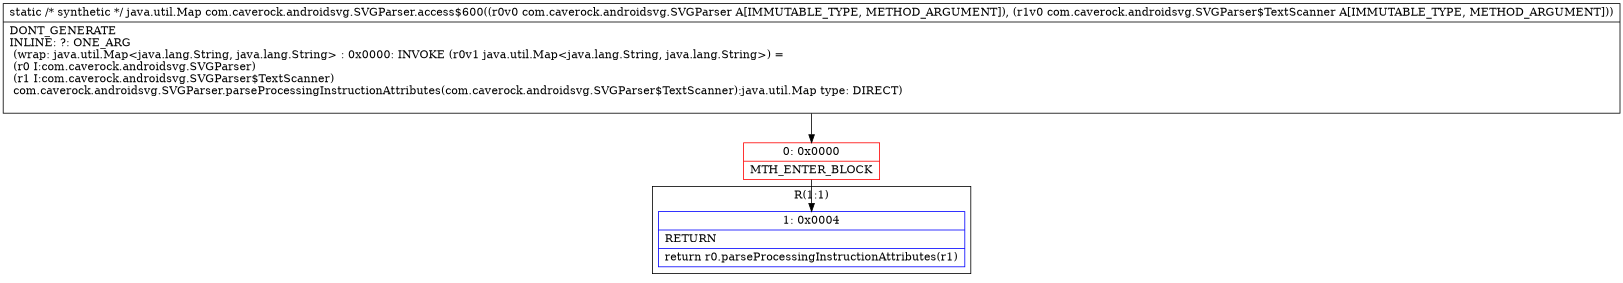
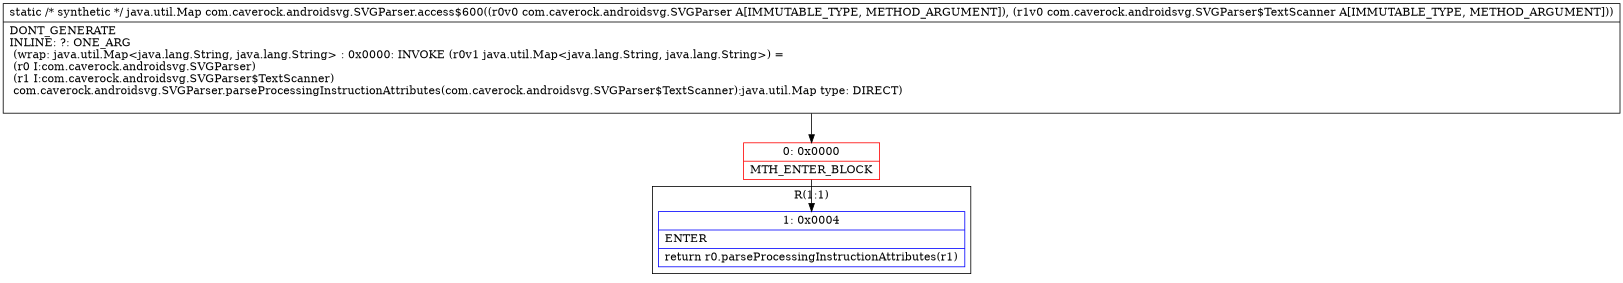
(691, 239) -> (686, 239)
